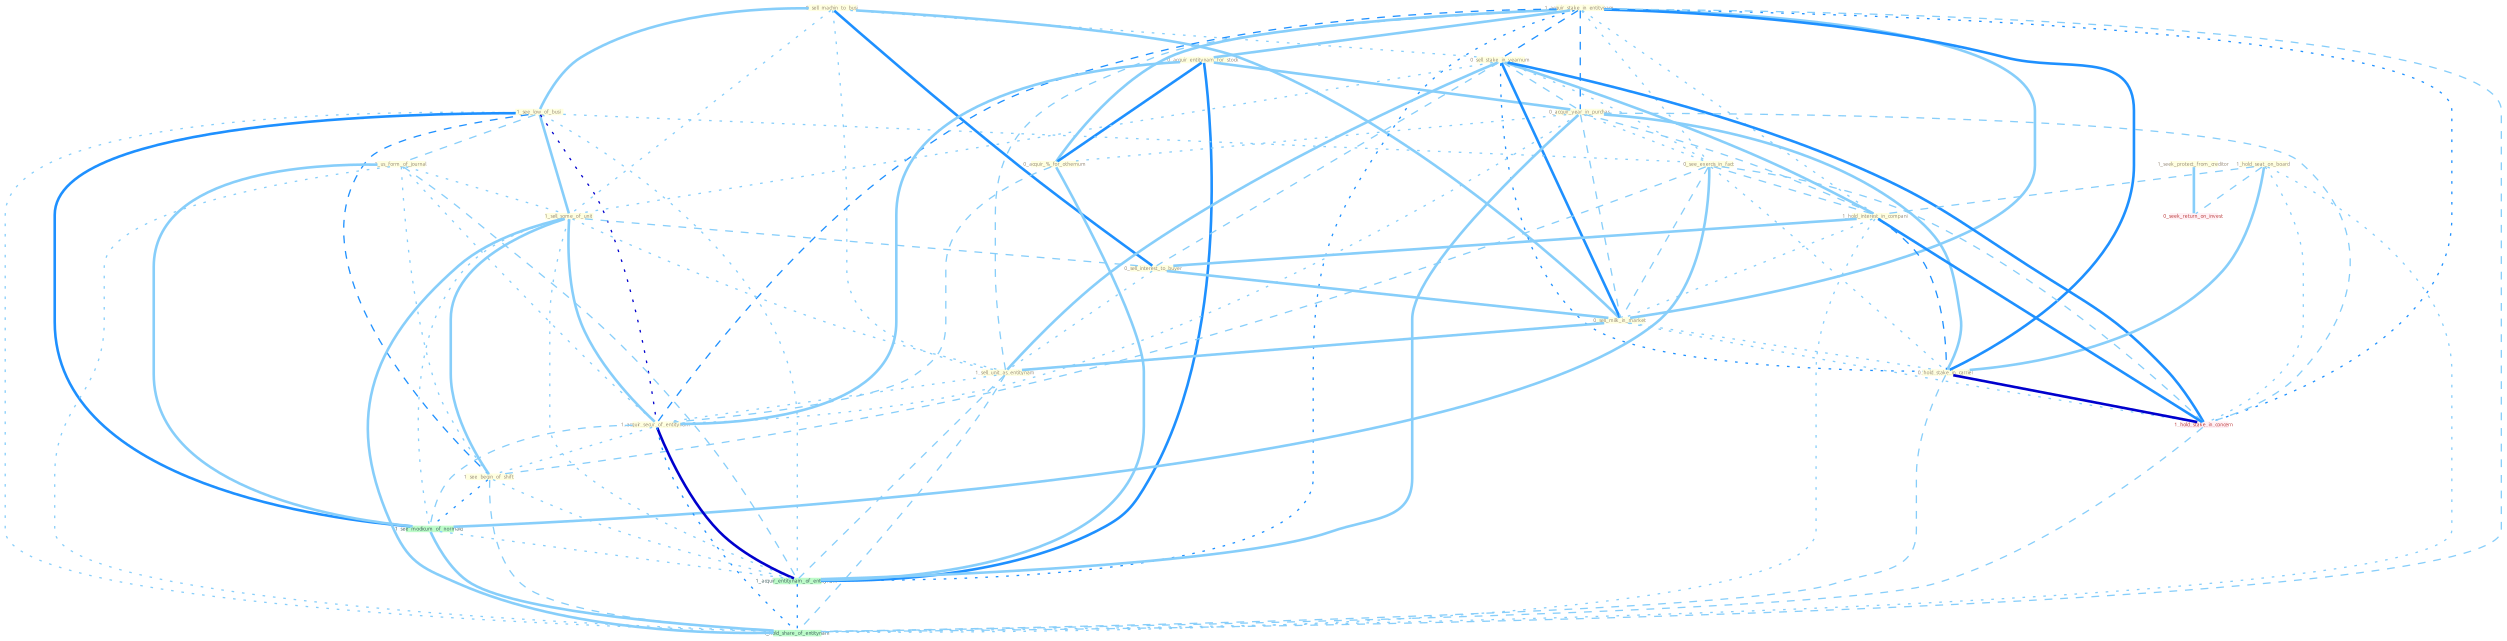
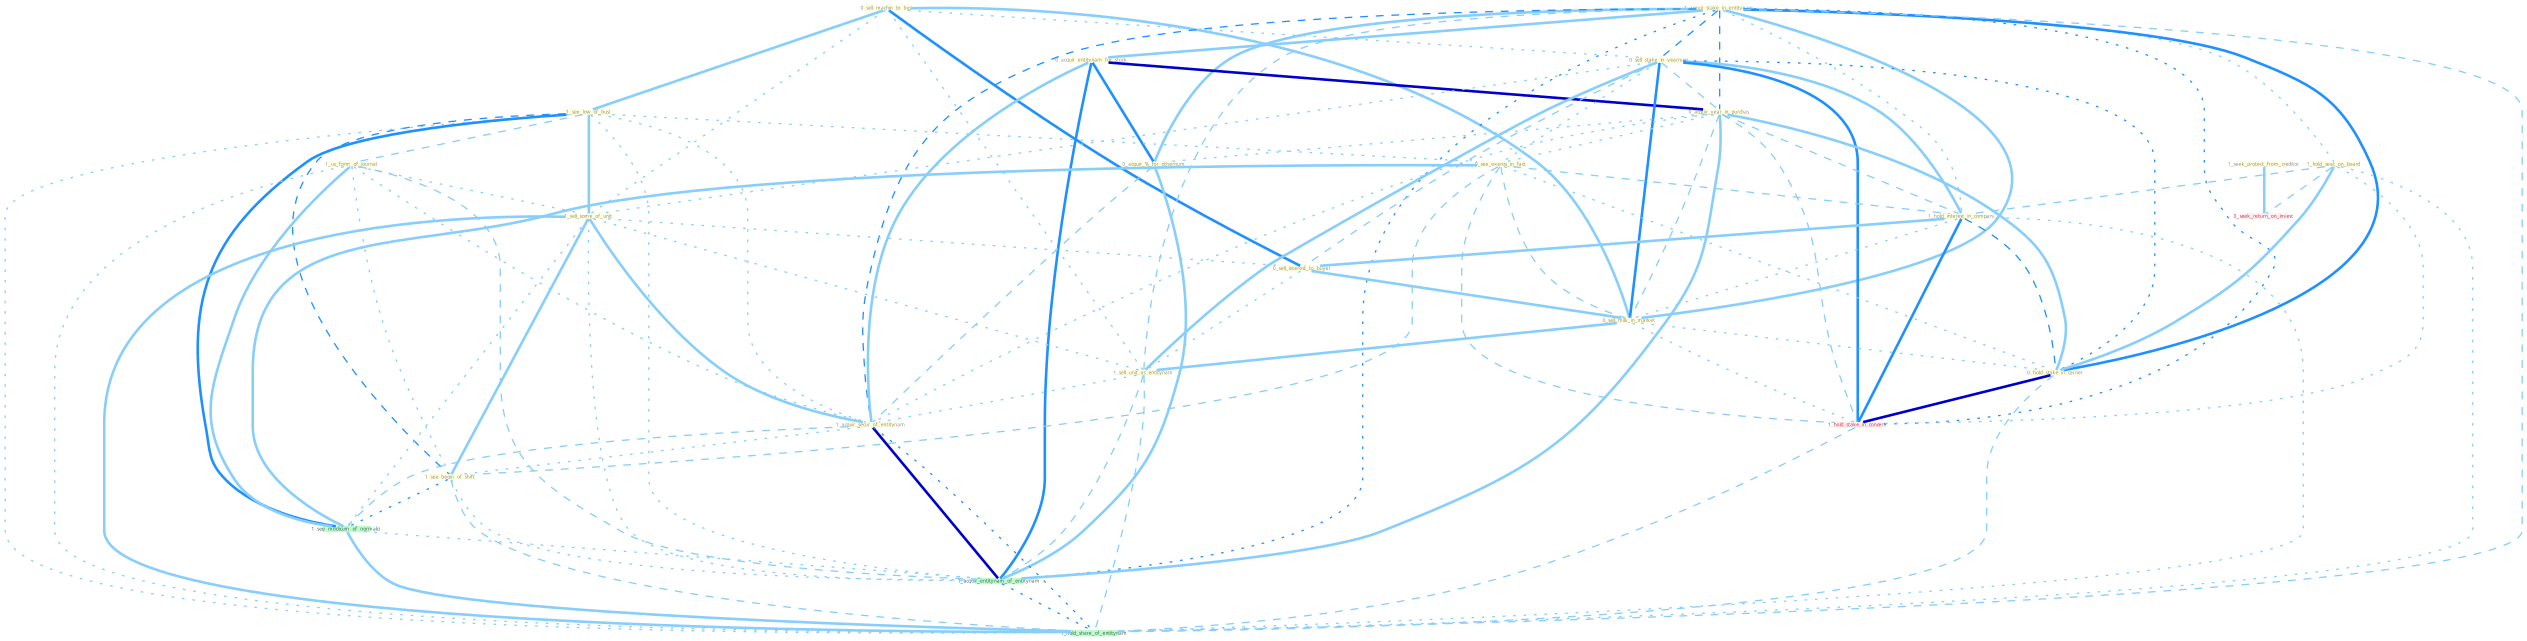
(1645, 86) -> (2061, 26)
(1401, 87) -> (1421, 87)
(862, 242) -> (946, 242)
(621, 259) -> (748, 242)
